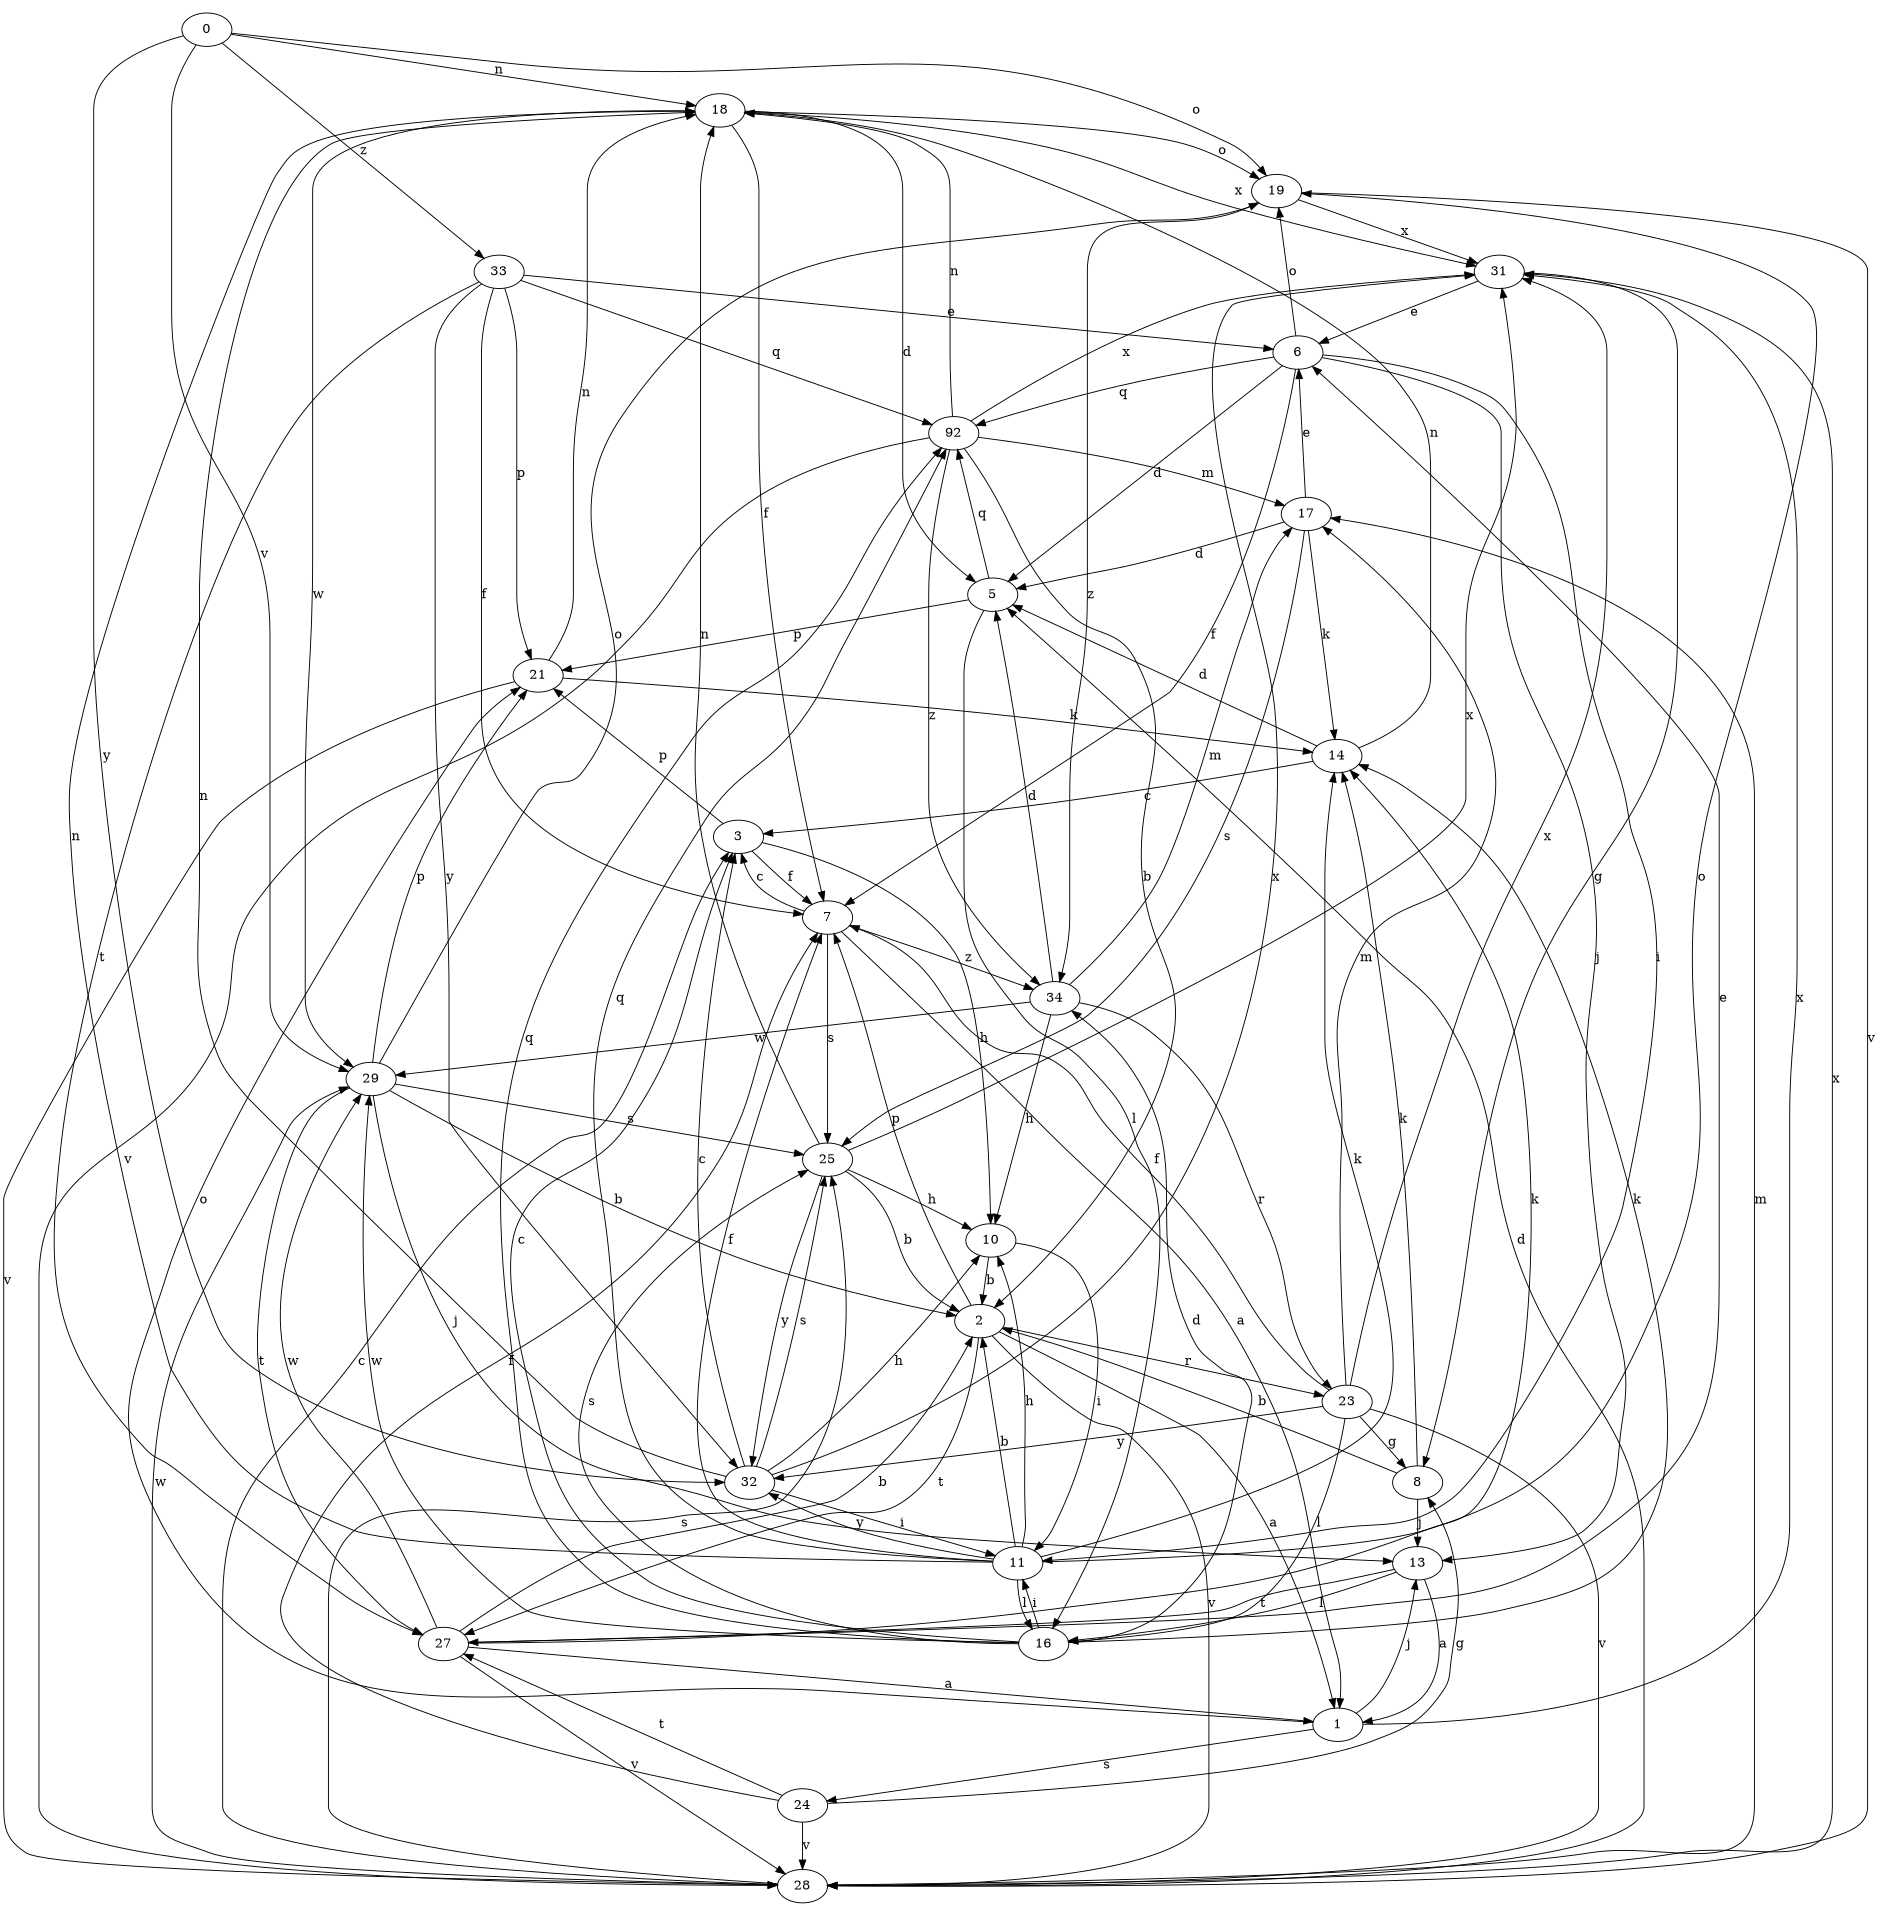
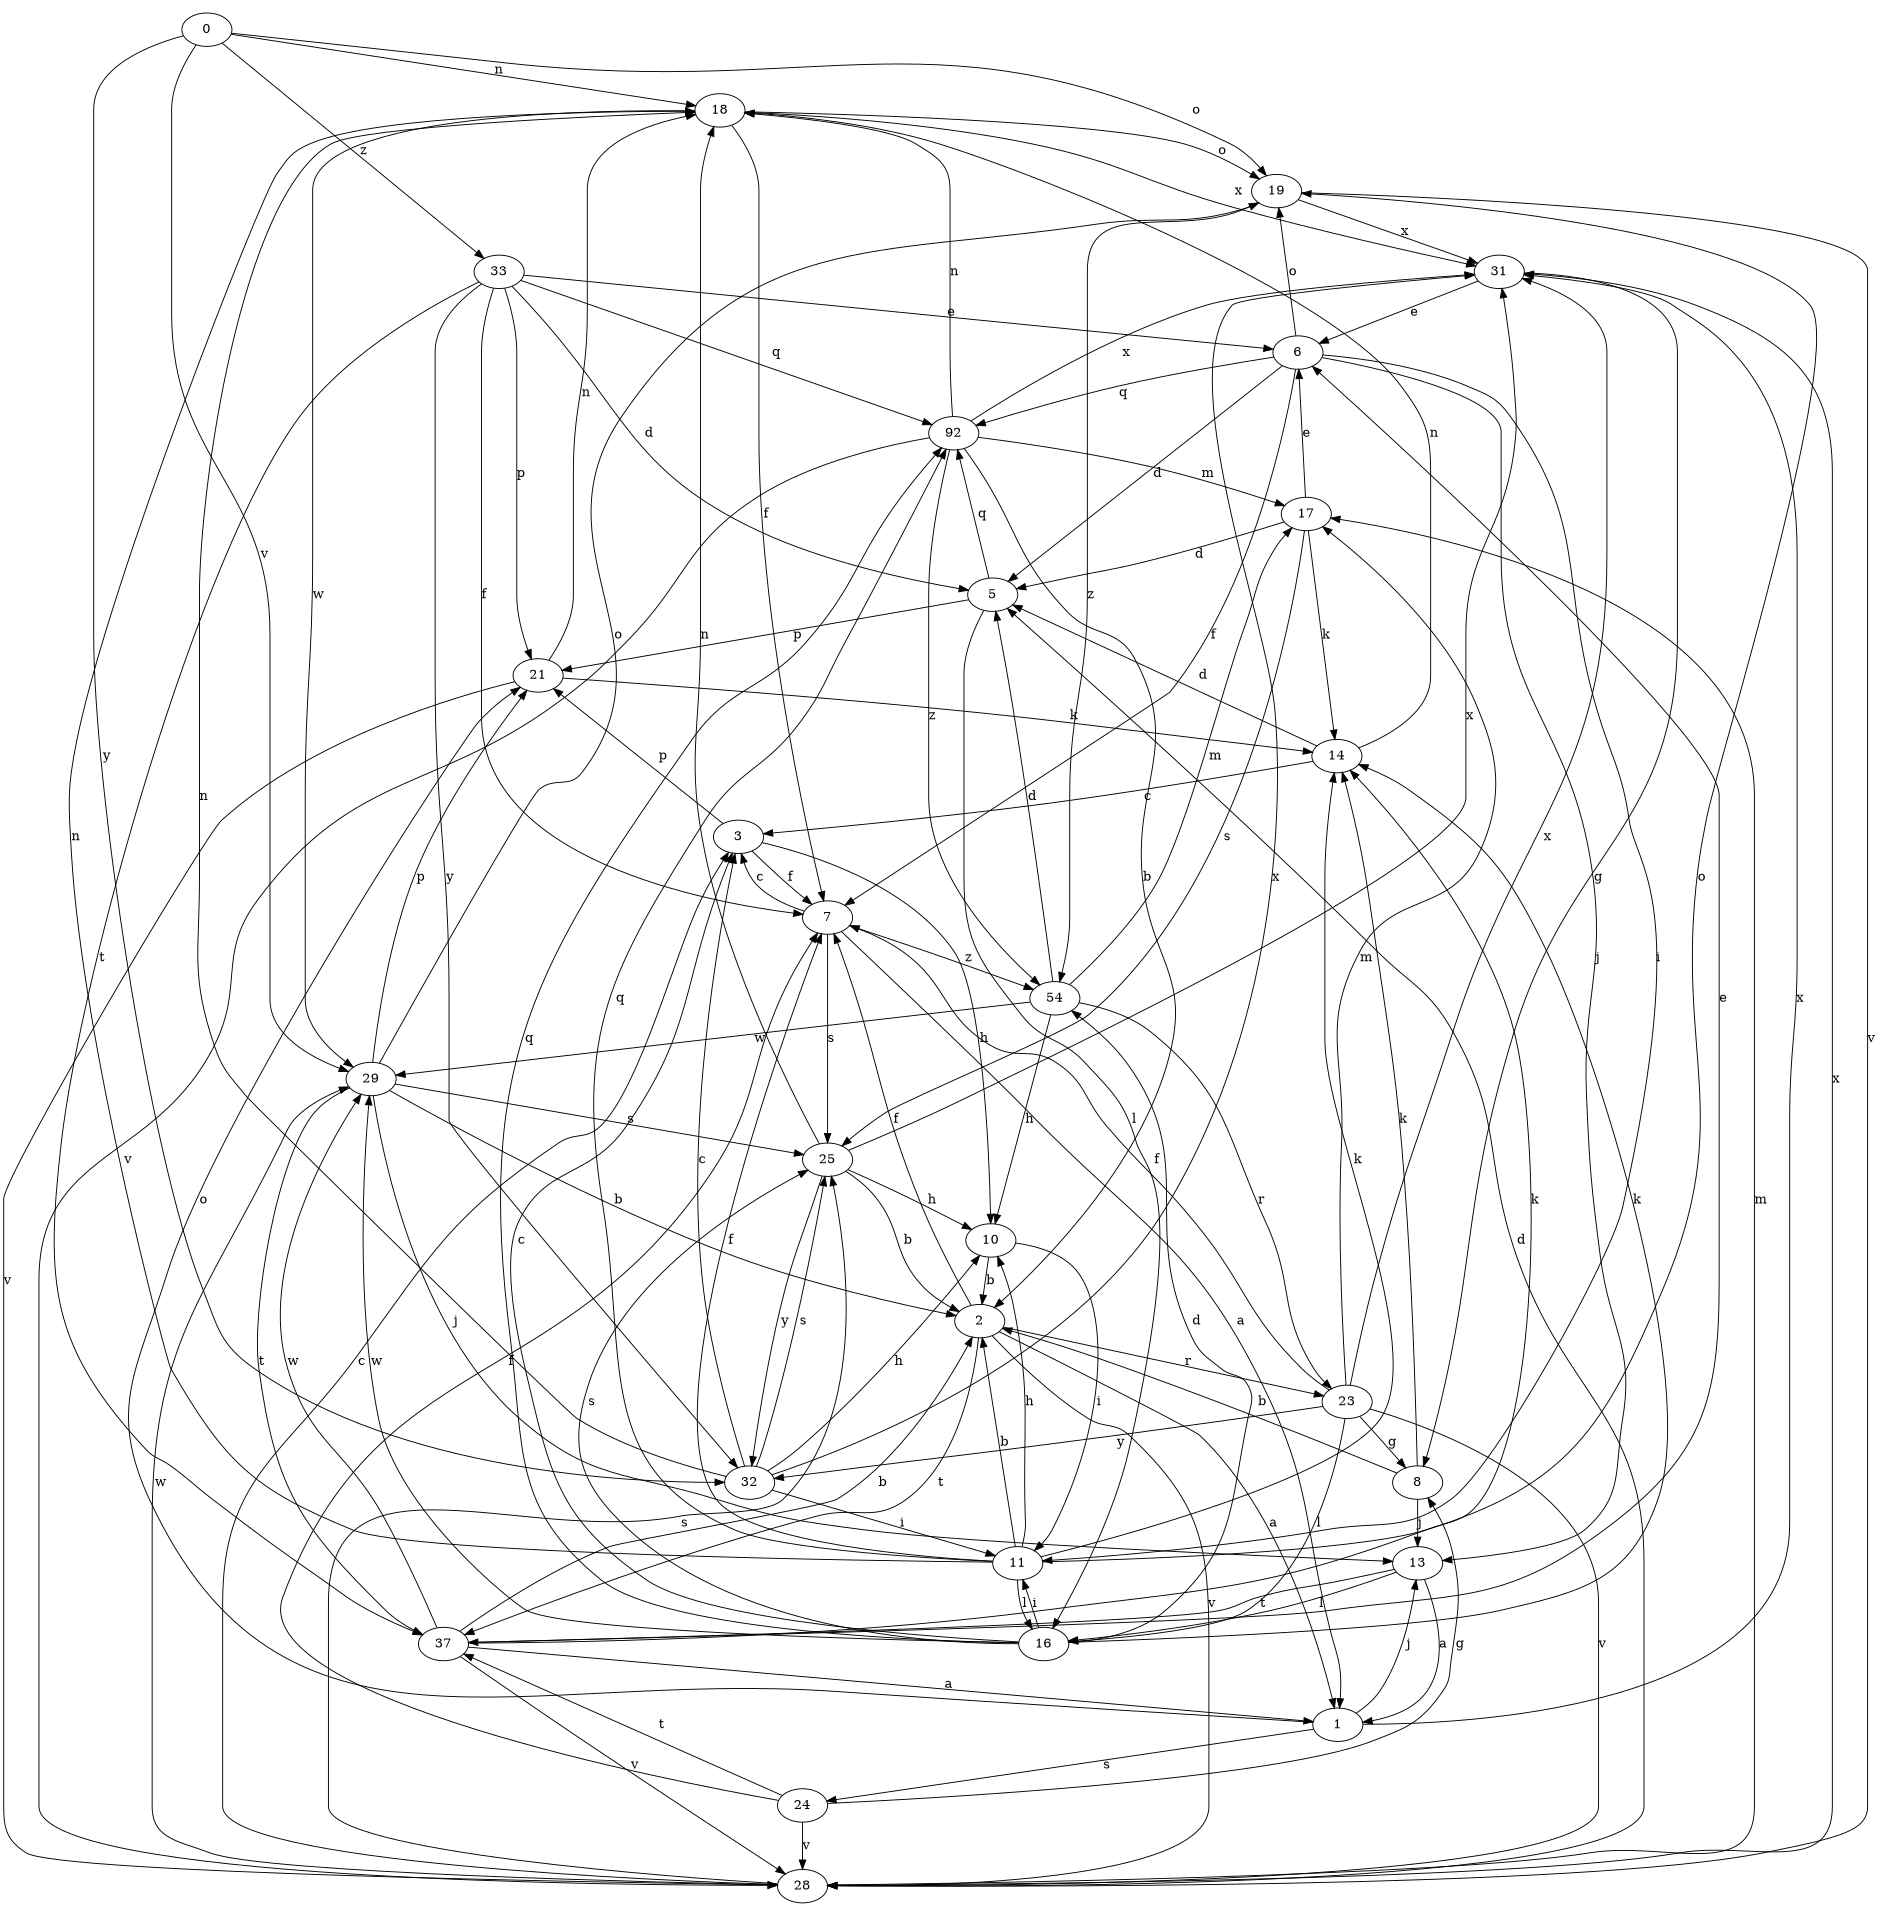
(903, 298) -> (686, 487)
(1055, 998) -> (1055, 998)
(896, 1119) -> (896, 1119)
(888, 1539) -> none
(443, 1644) -> (443, 1644)
